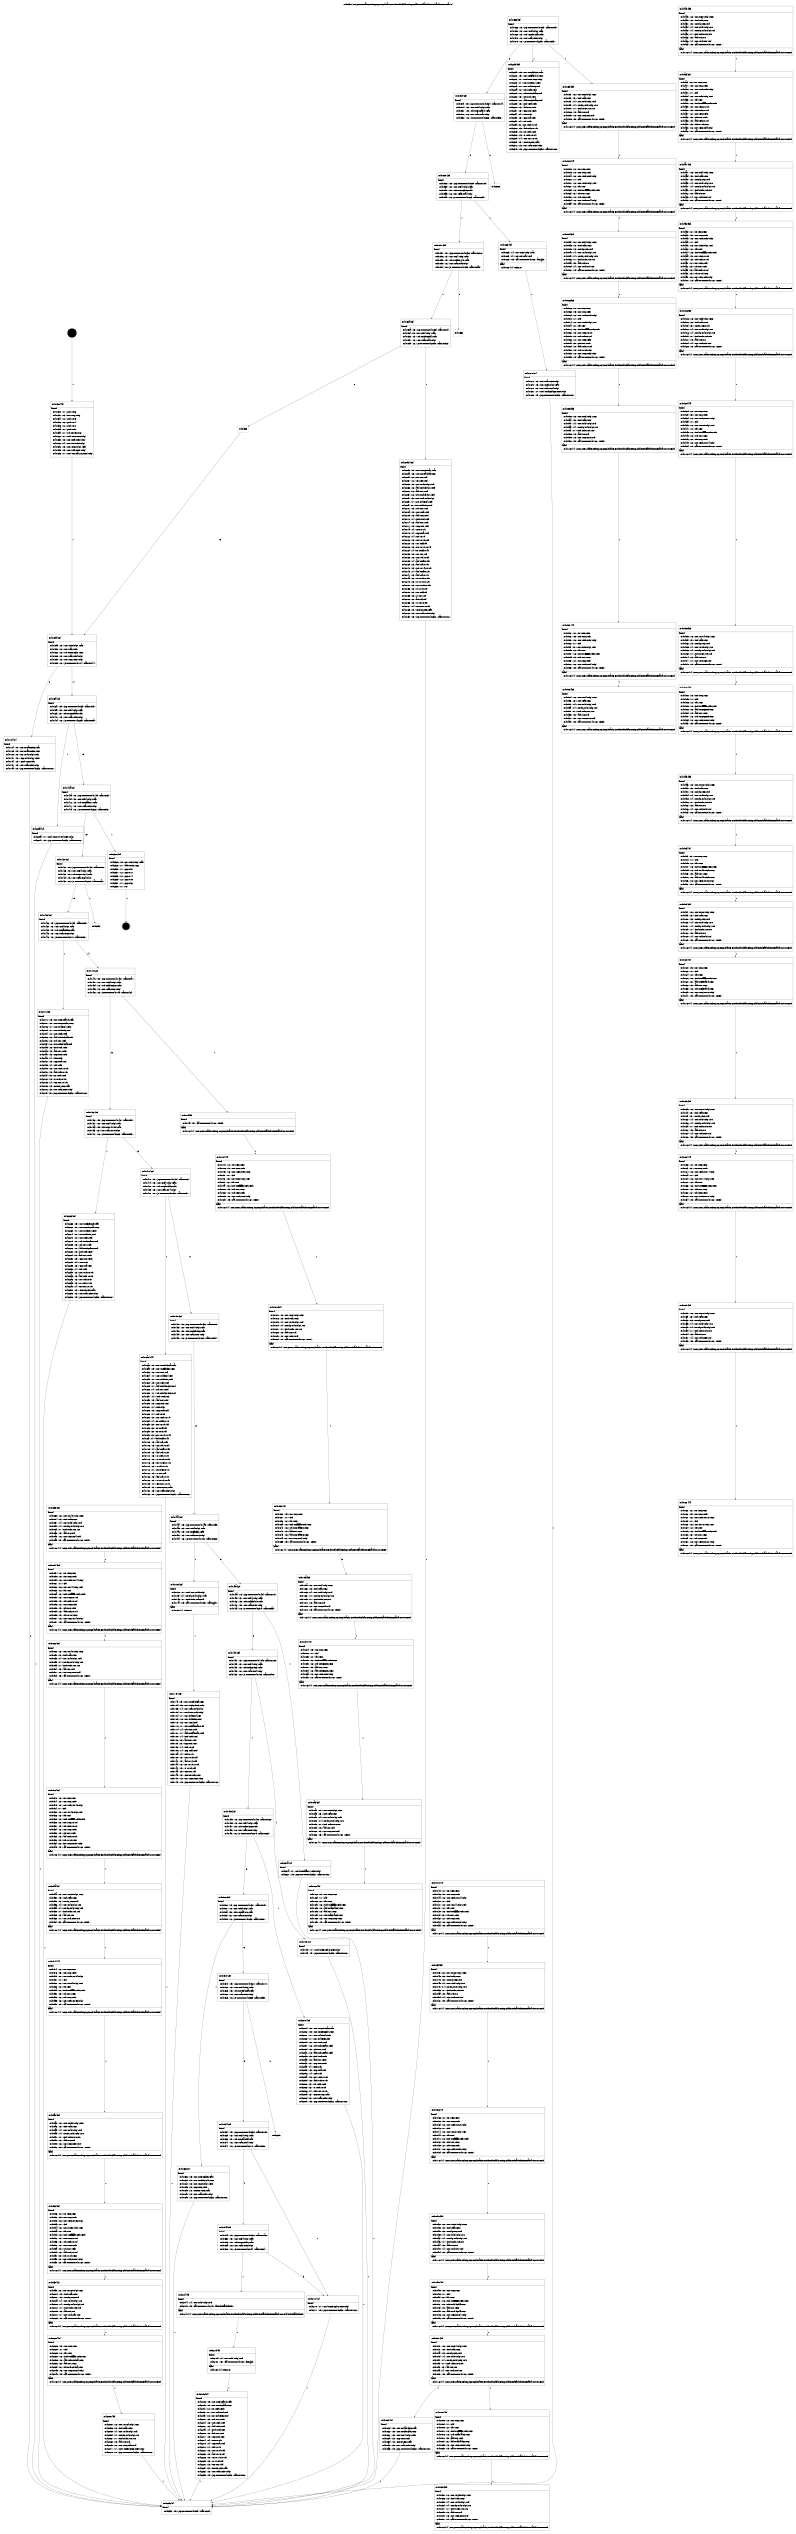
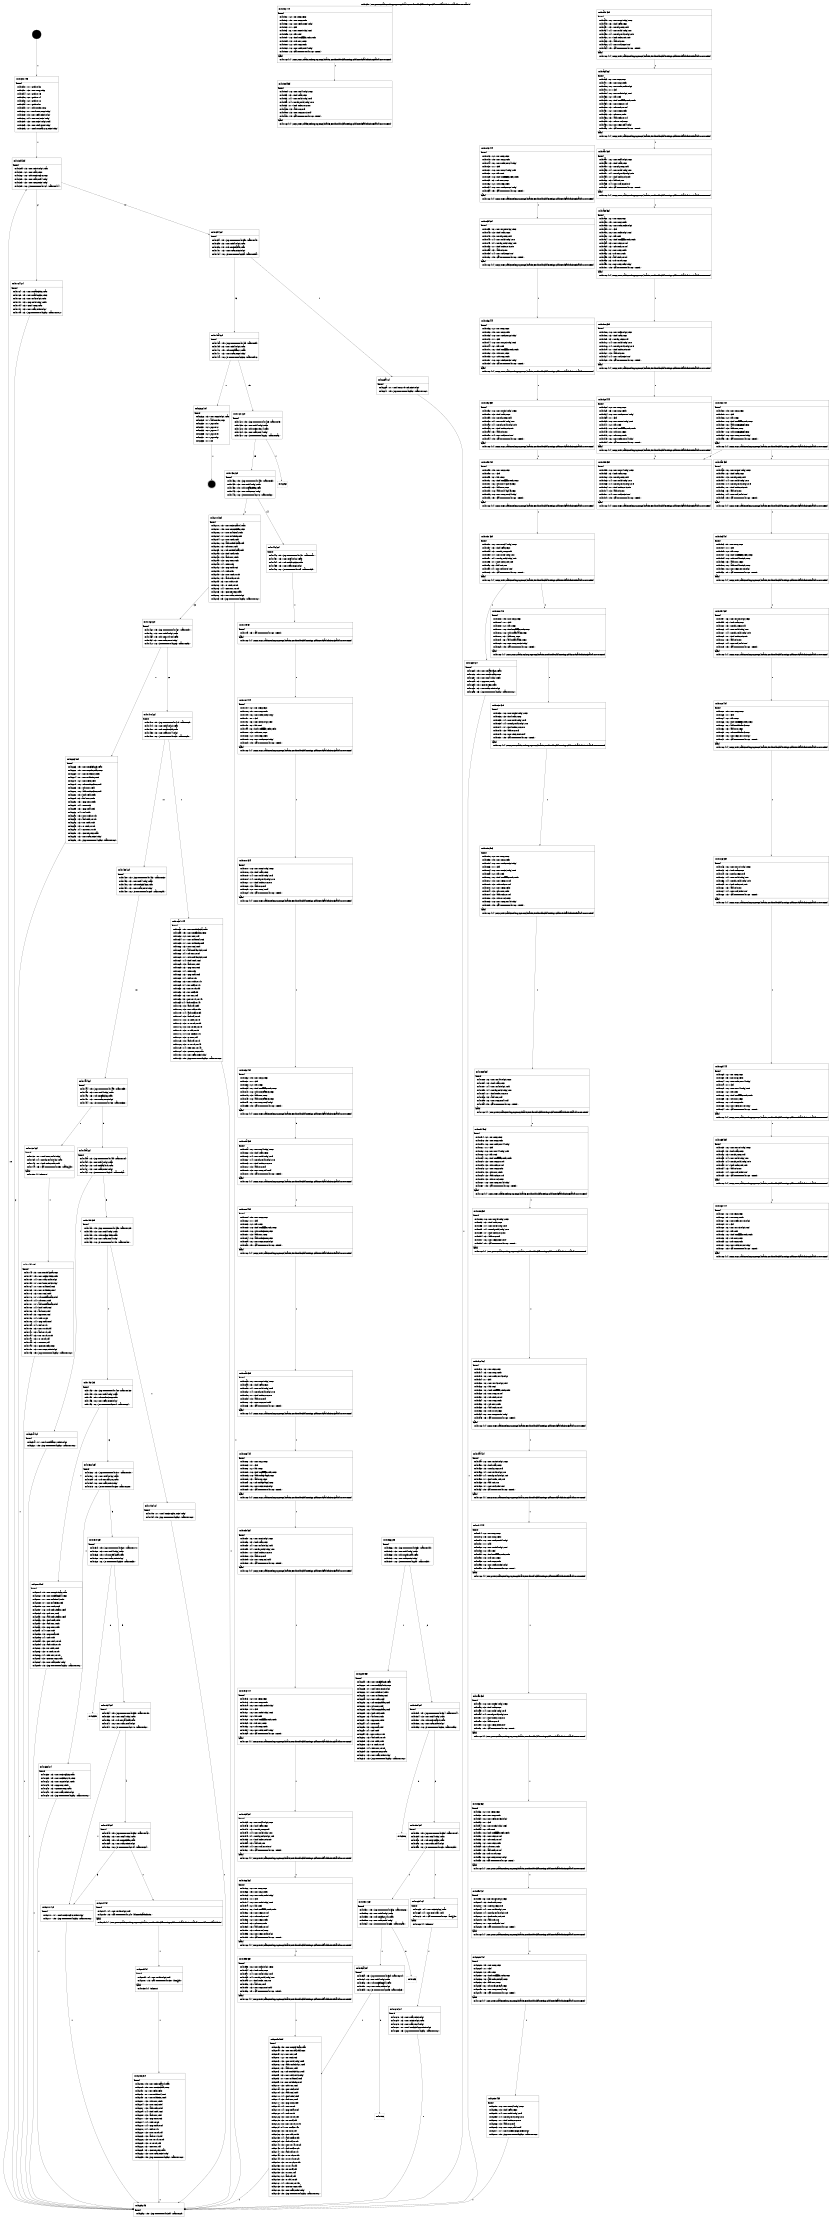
(570, 64) -> (295, 1514)
(163, 533) -> (9, 1254)
(619, 537) -> (295, 2019)
(736, 680) -> (713, 454)
none -> (537, 881)
(110, 1052) -> (195, 603)
